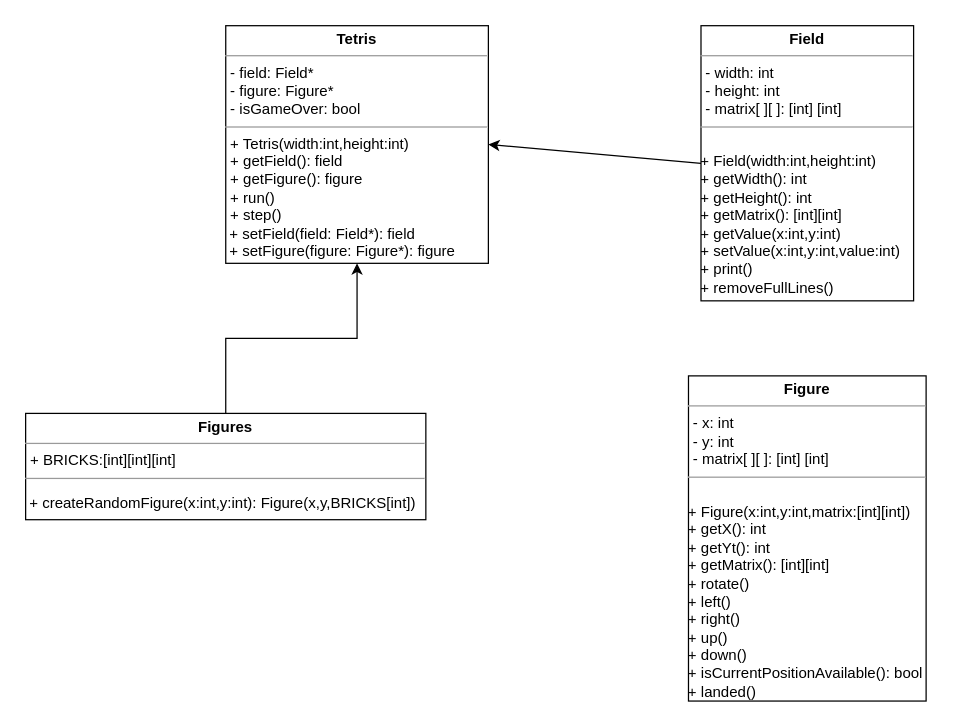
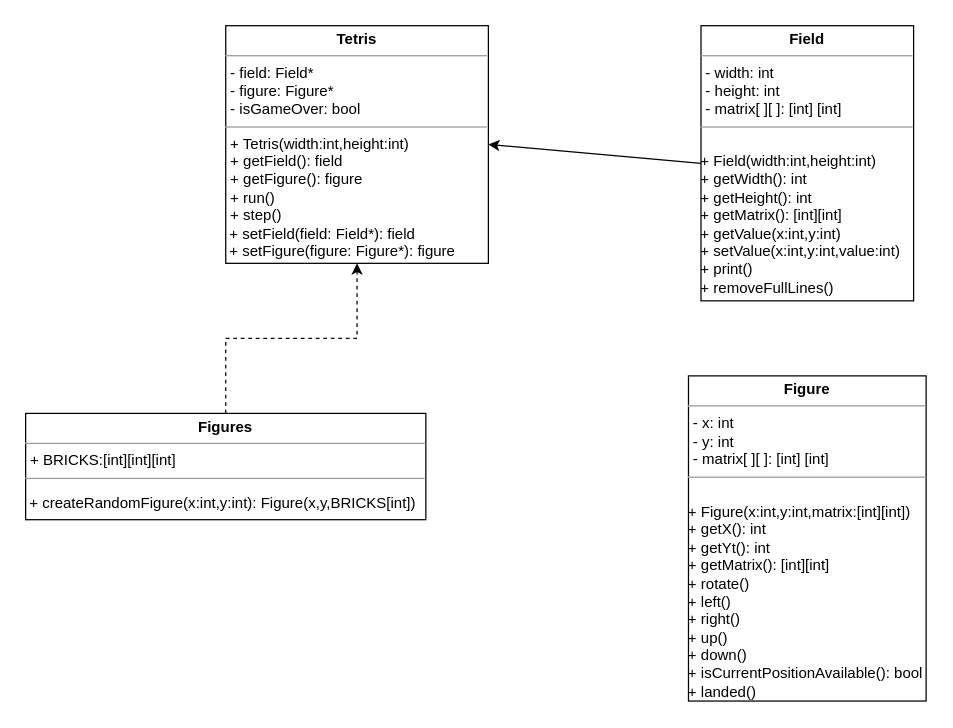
(287, 338) -> (287, 338)
